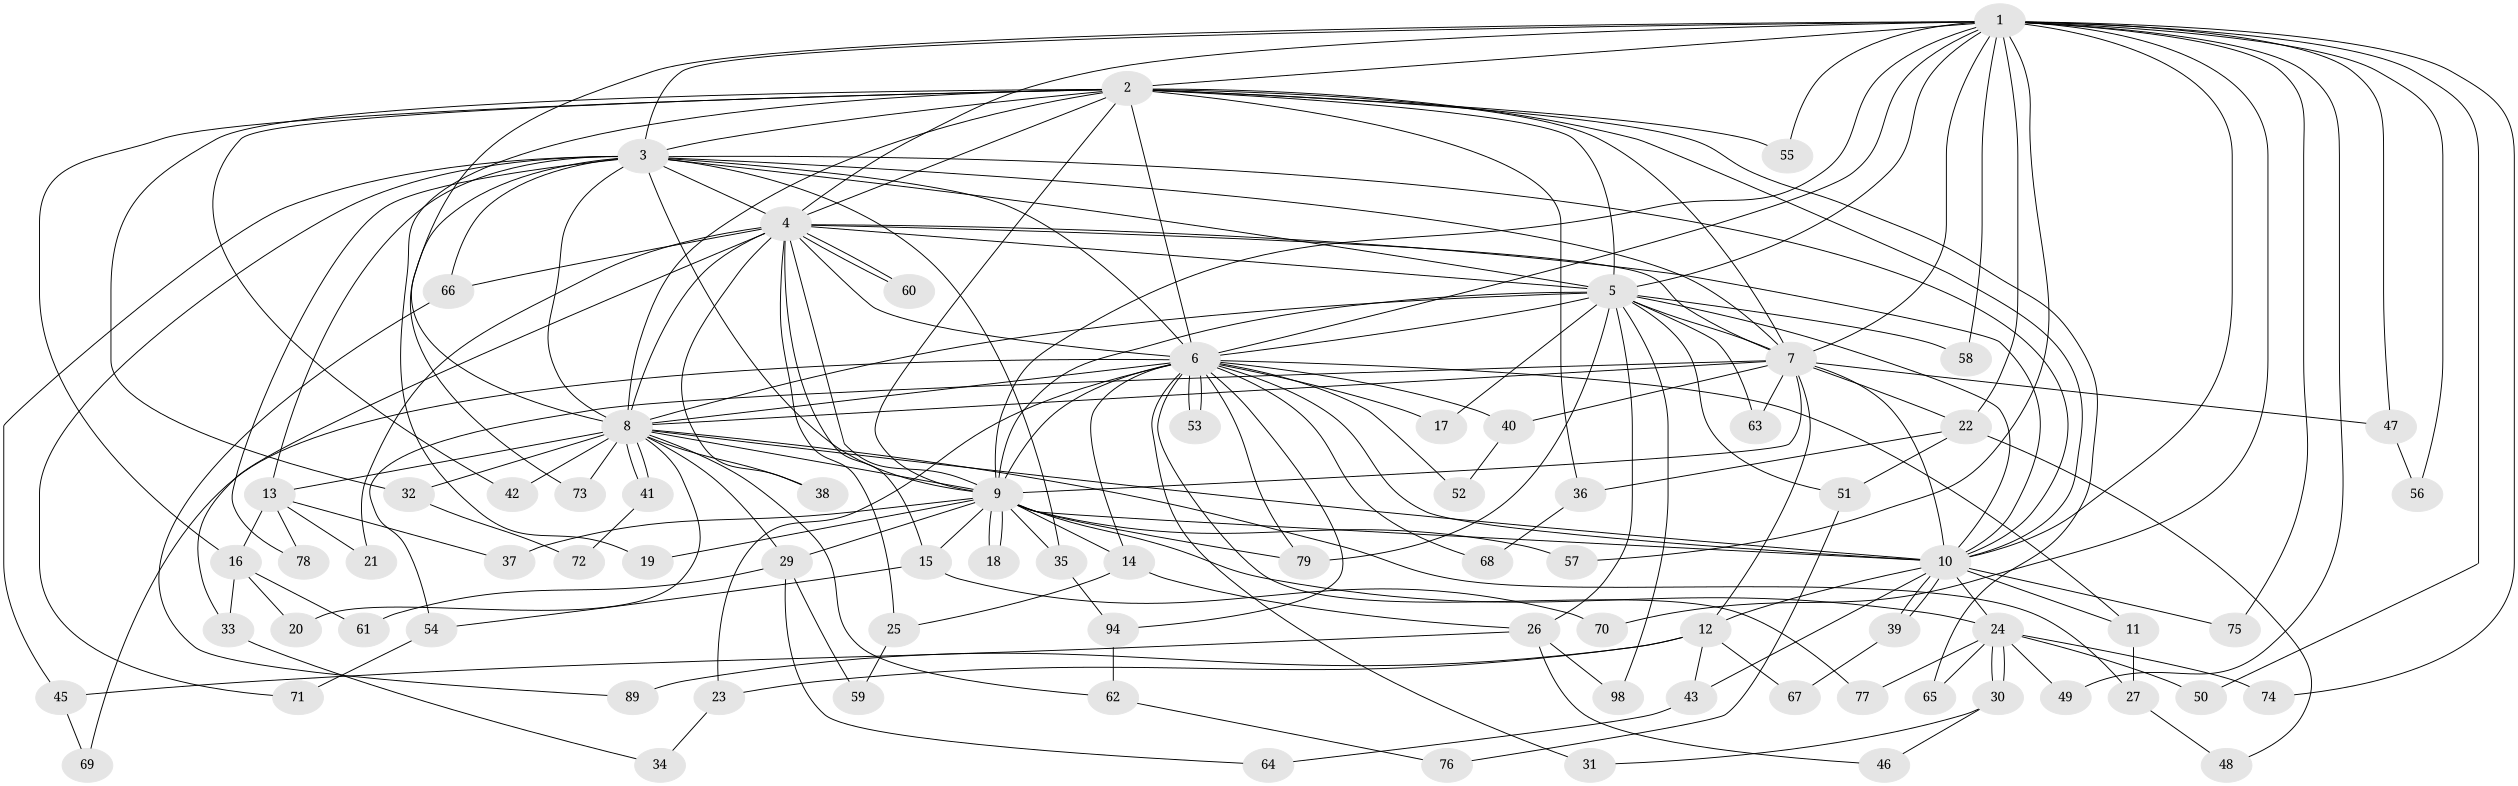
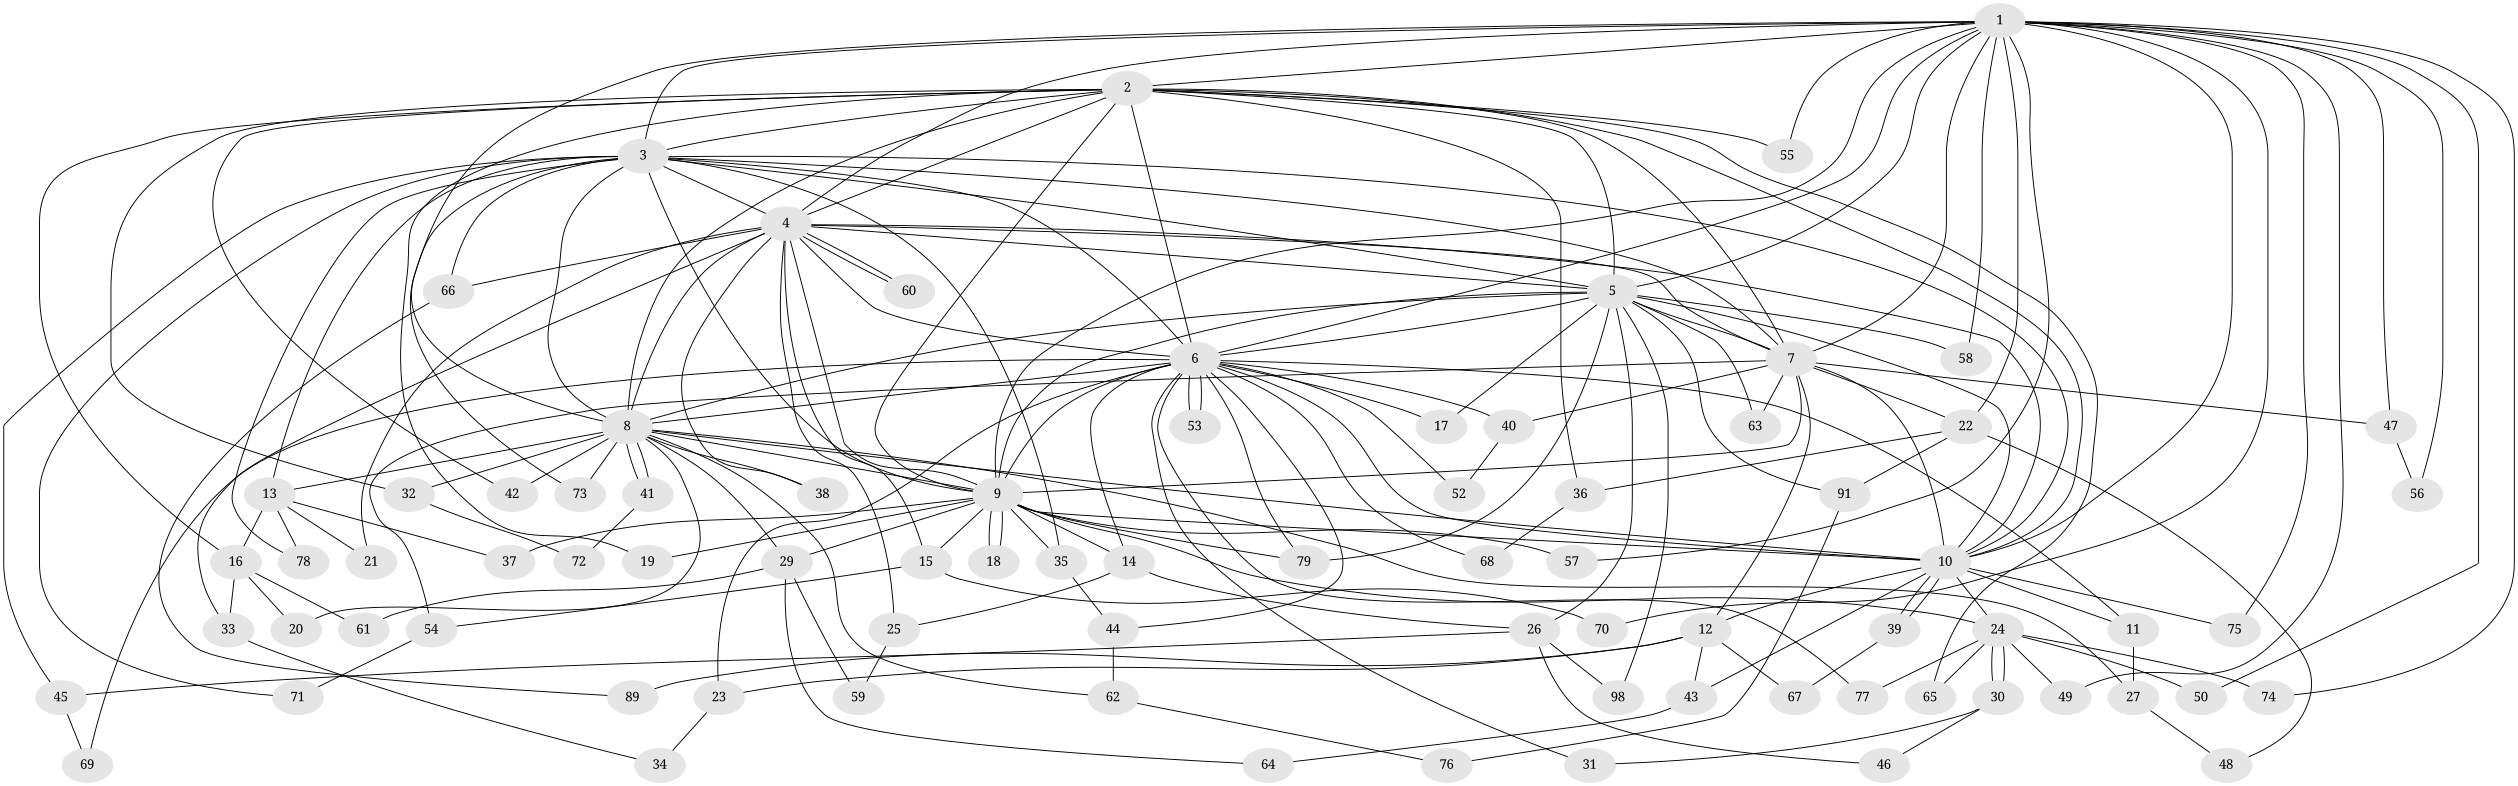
(1209, 393) -> none
(1845, 495) -> (1845, 495)
(1113, 630) -> (1113, 630)
